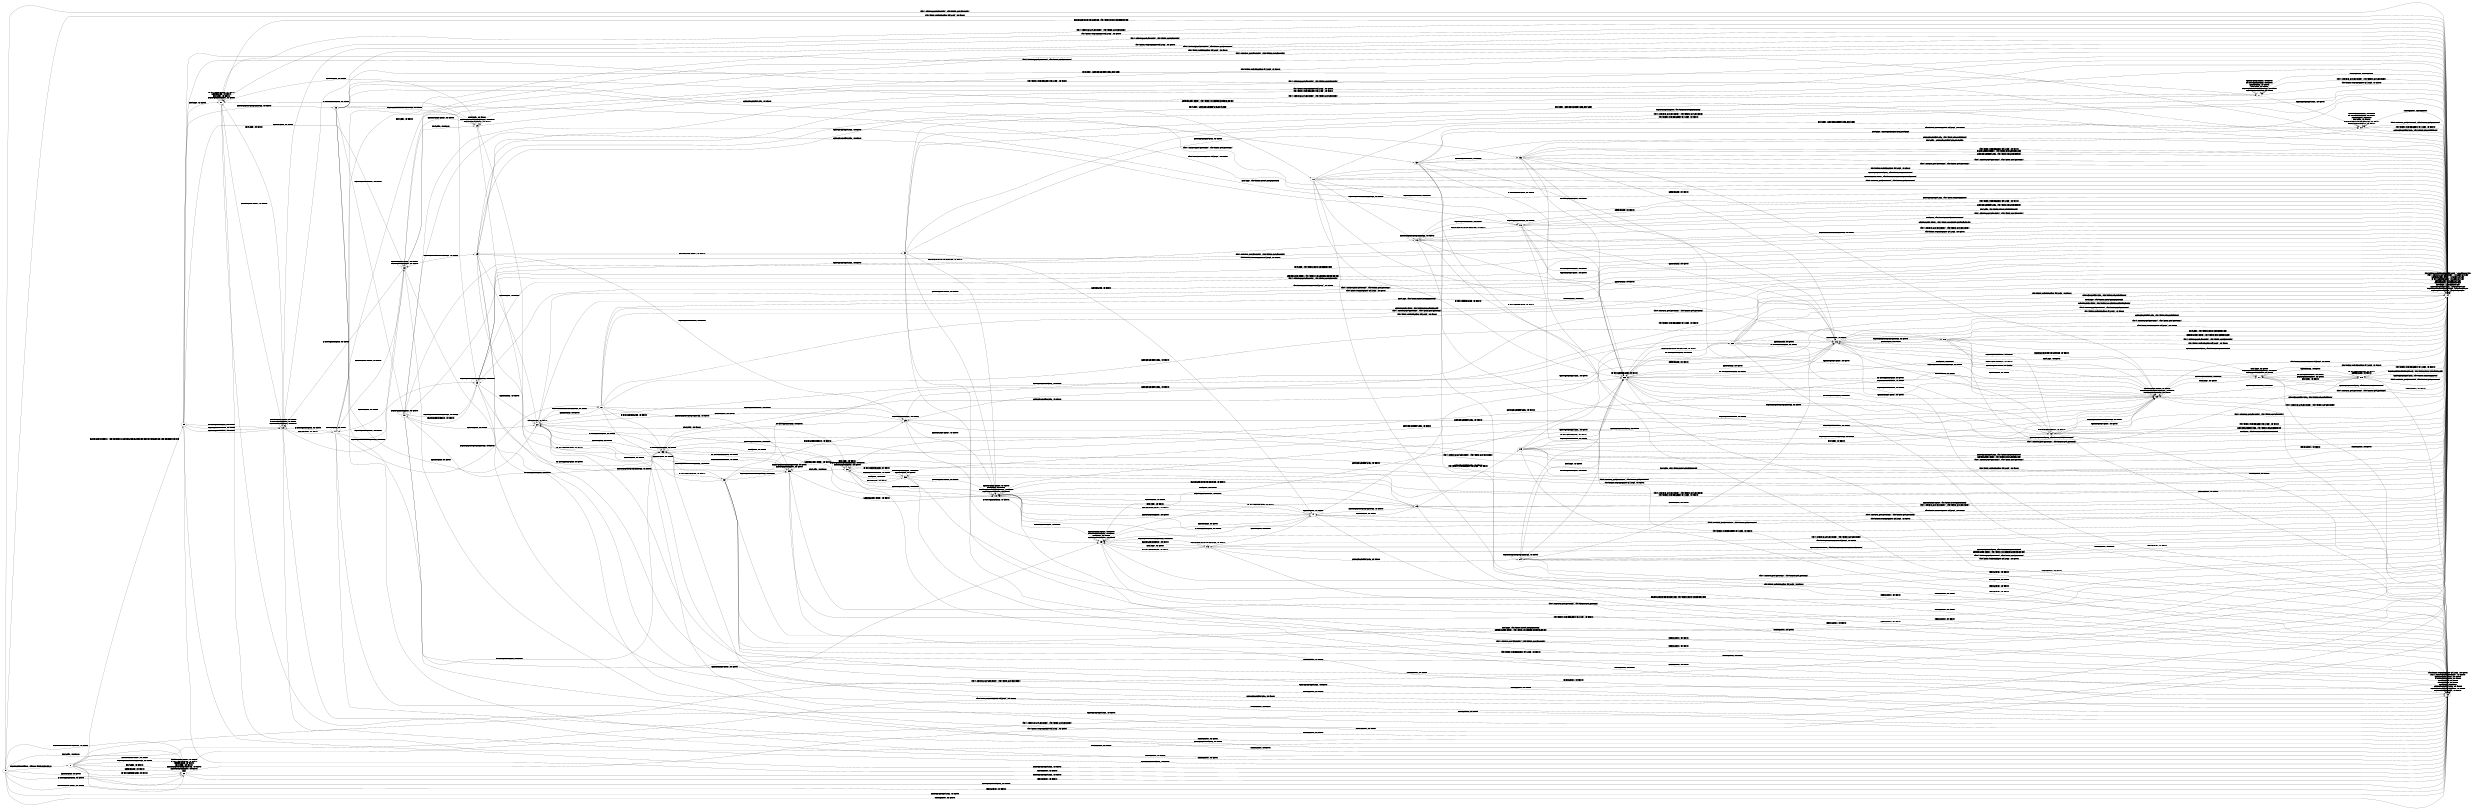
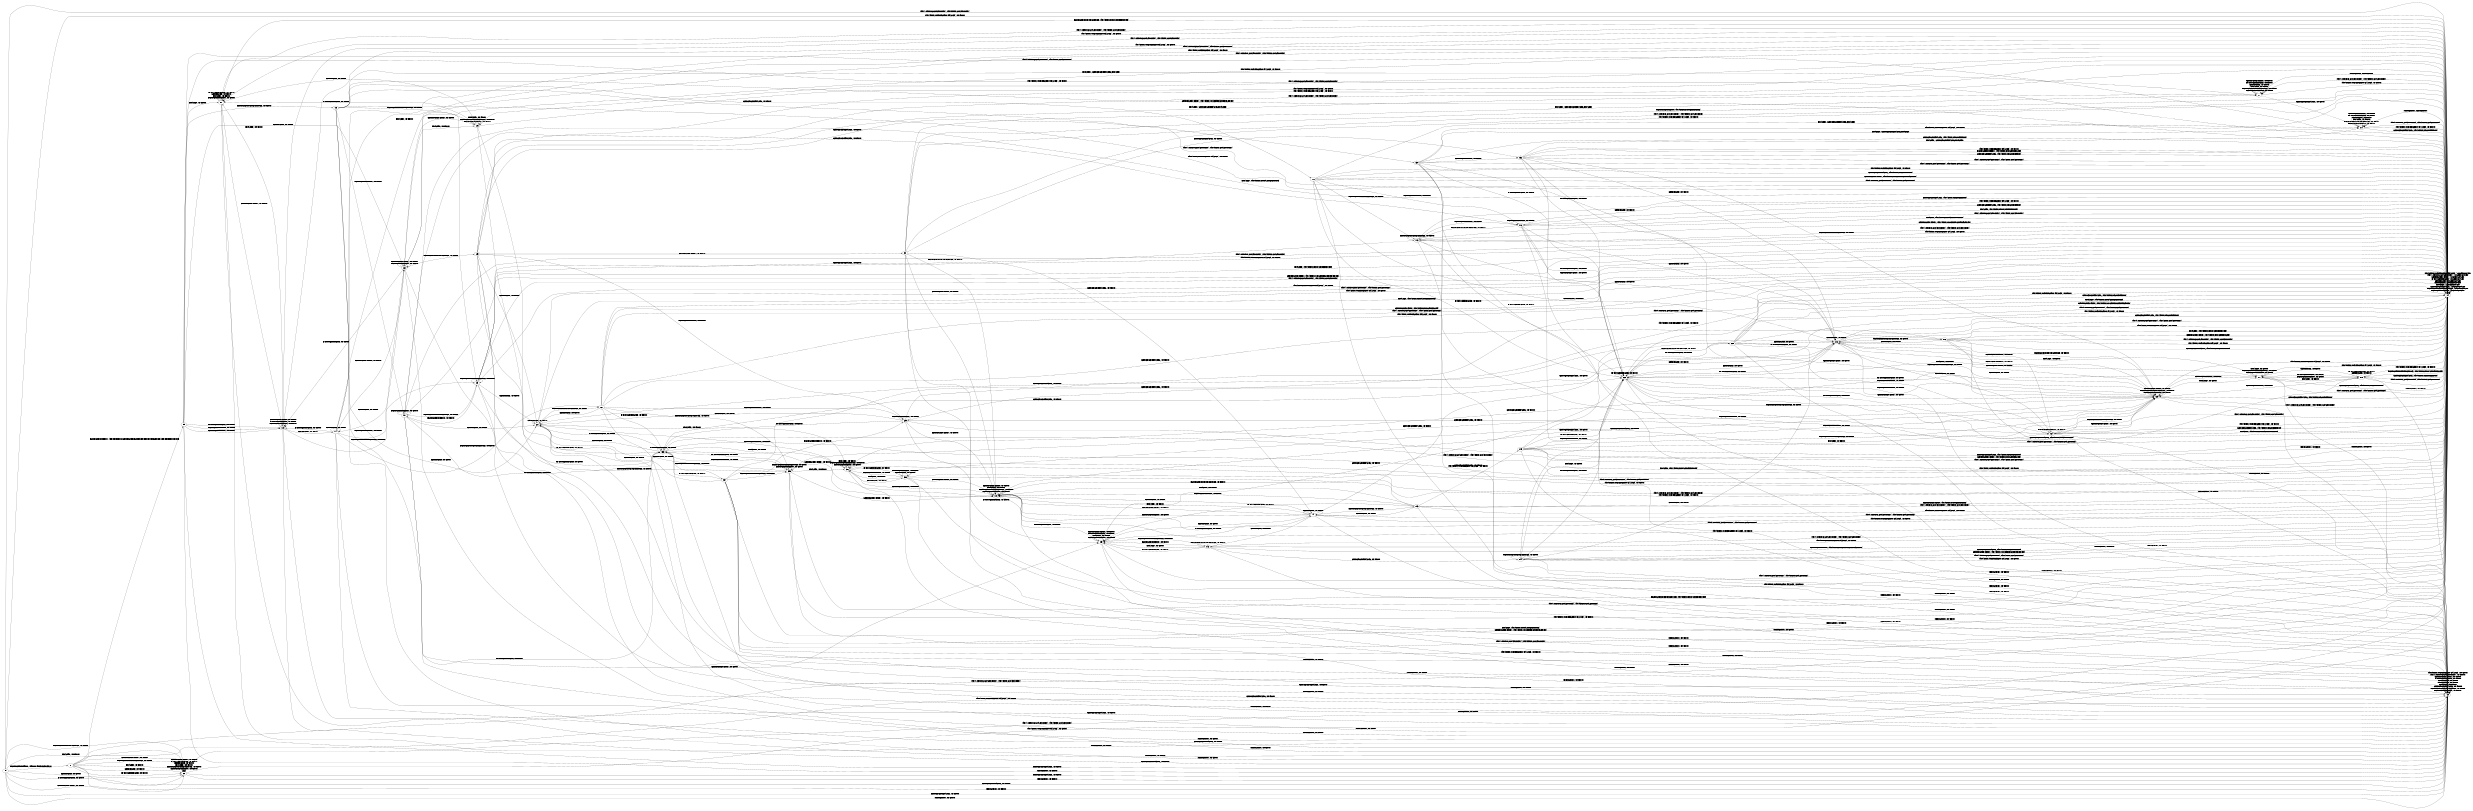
(1101, 288) -> (1101, 288)
